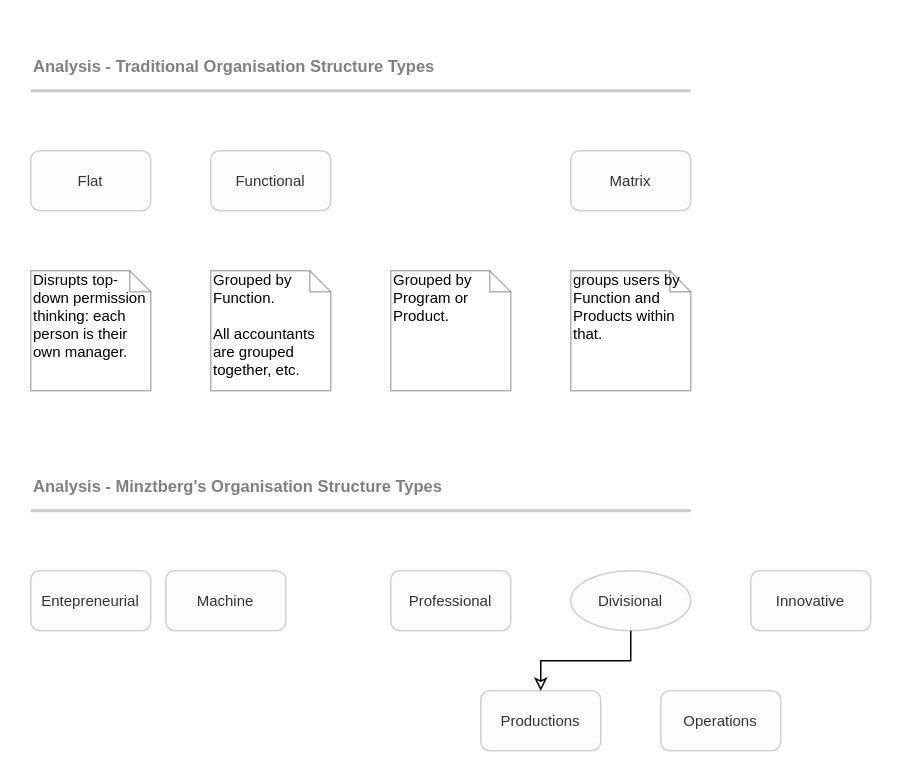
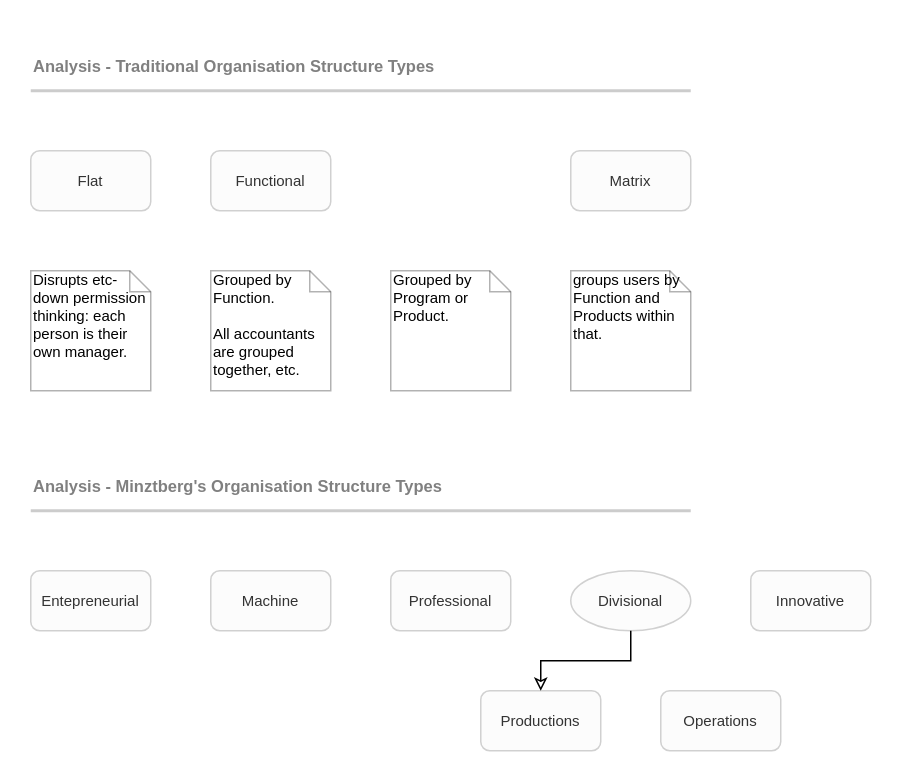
(92, 317) -> (92, 317)
(226, 601) -> (271, 601)
